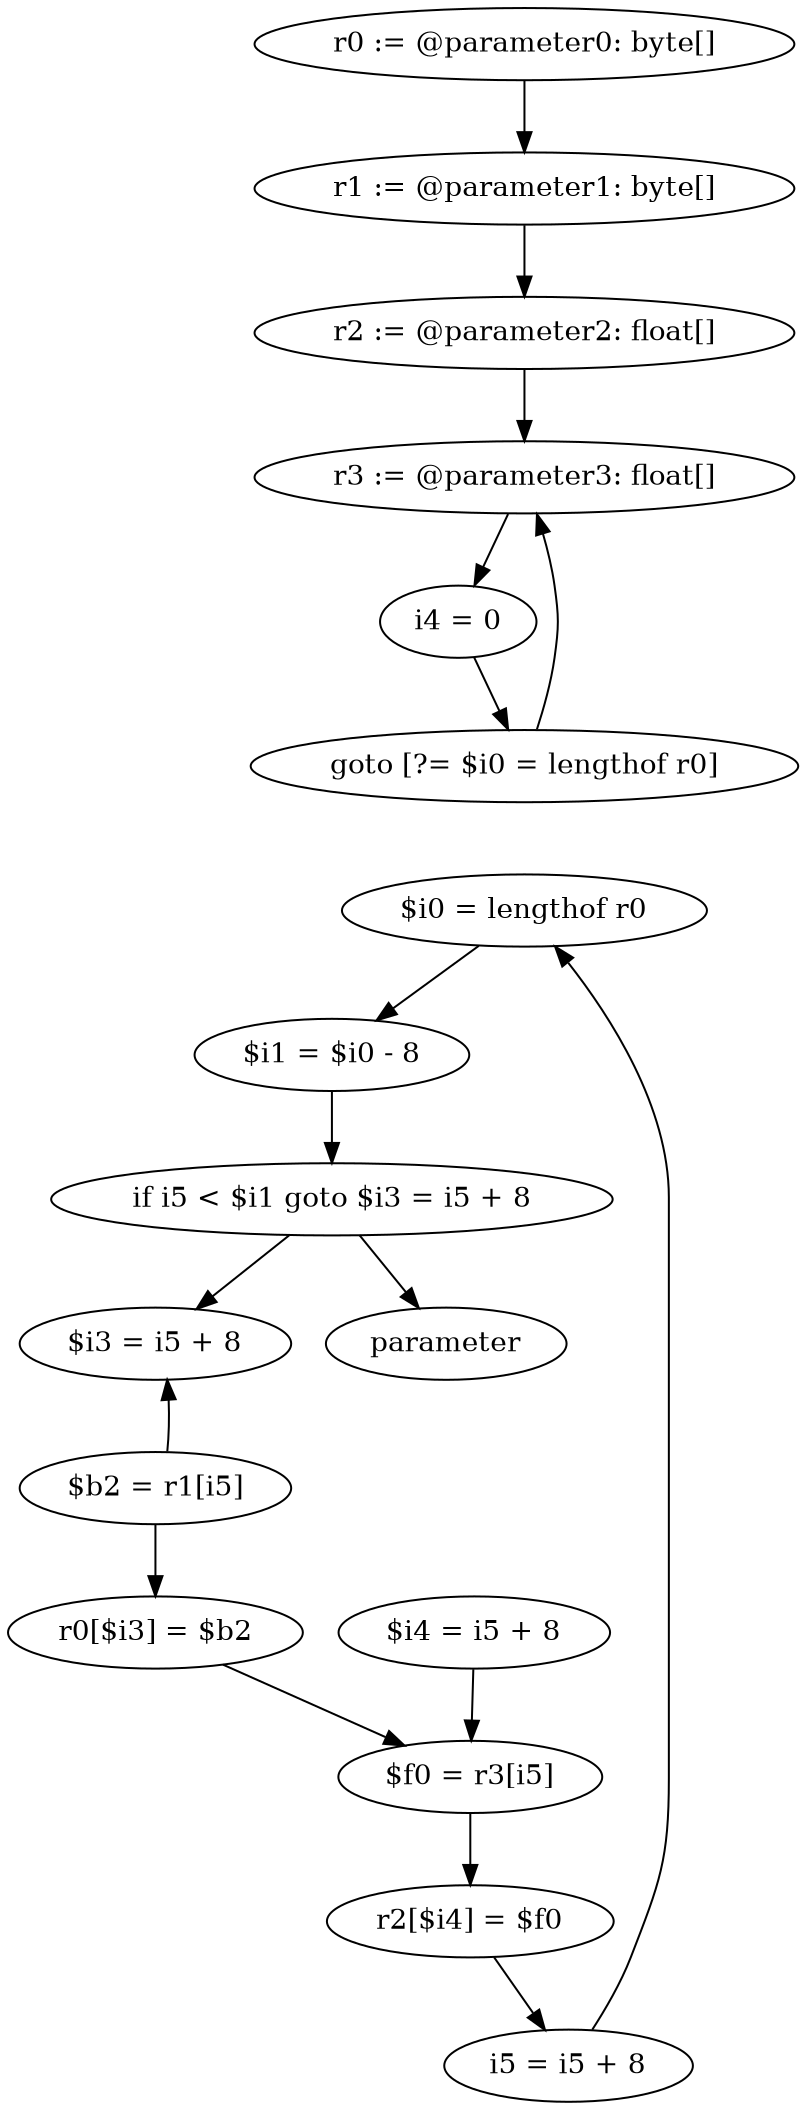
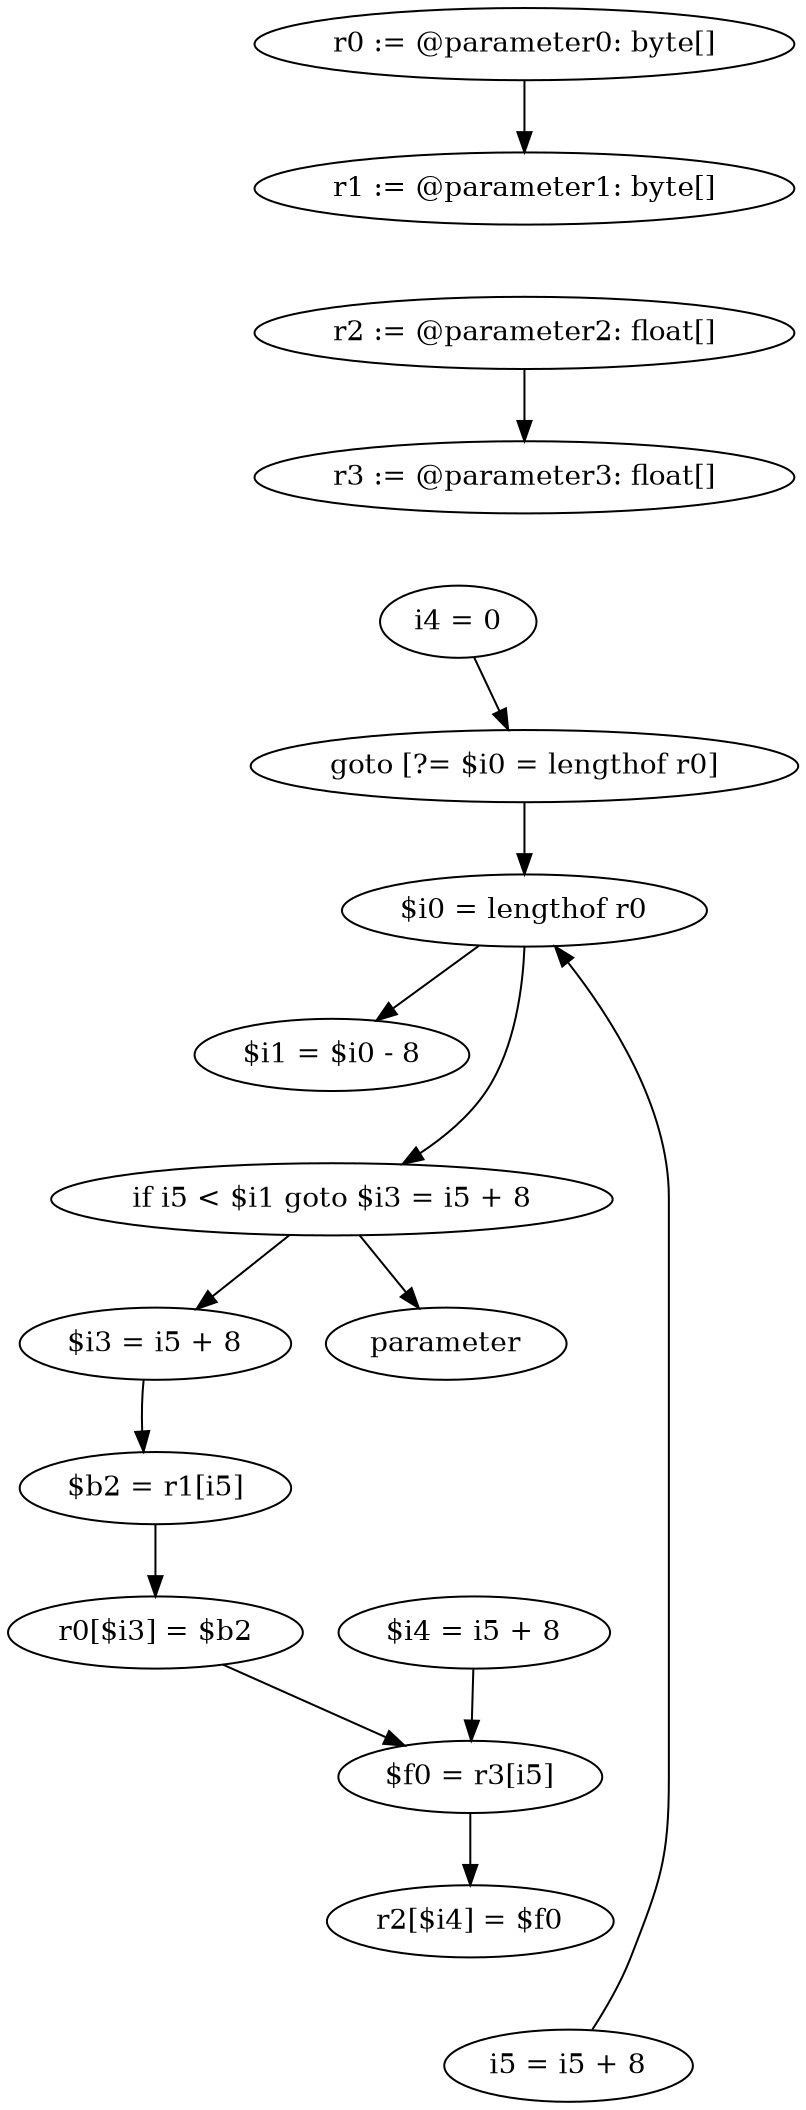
(524, 251) -> none
(496, 541) -> none
(557, 632) -> (524, 828)
(332, 1117) -> (500, 1065)
(169, 1426) -> (142, 1405)
(514, 1985) -> none
